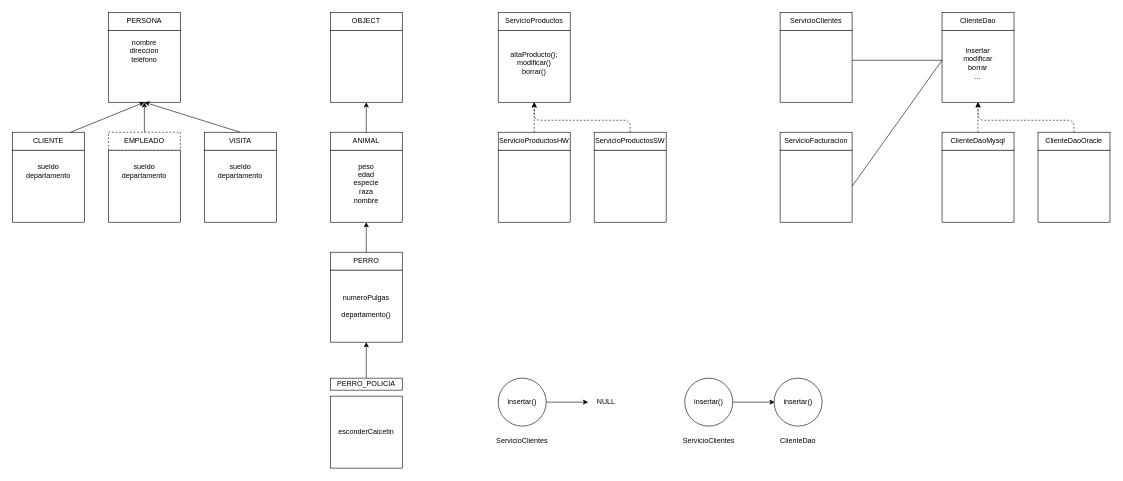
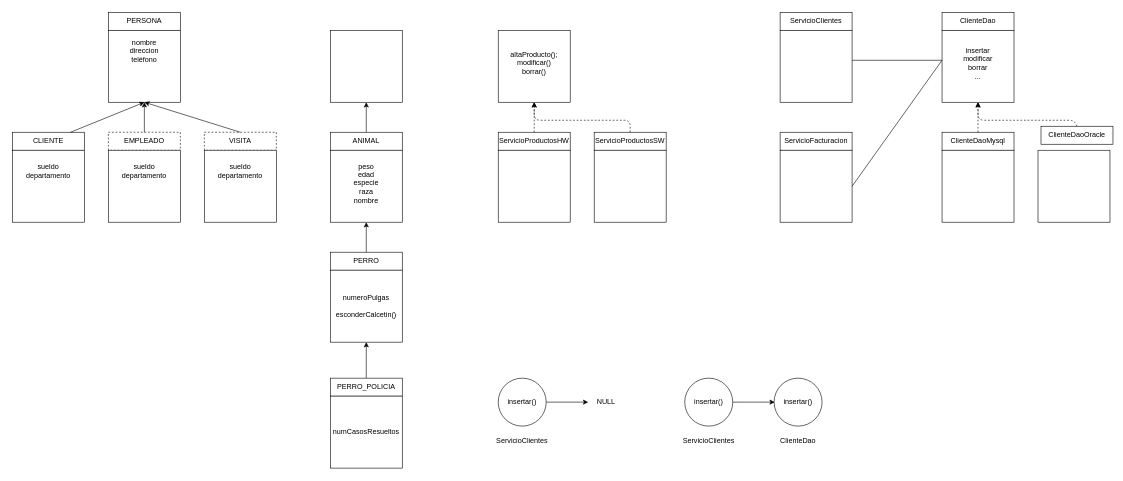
(366, 21) -> none
(534, 21) -> none
(240, 141) -> (240, 141)
(1074, 141) -> (1077, 135)
(366, 306) -> (366, 306)
(366, 384) -> (366, 387)
(366, 432) -> (366, 432)
